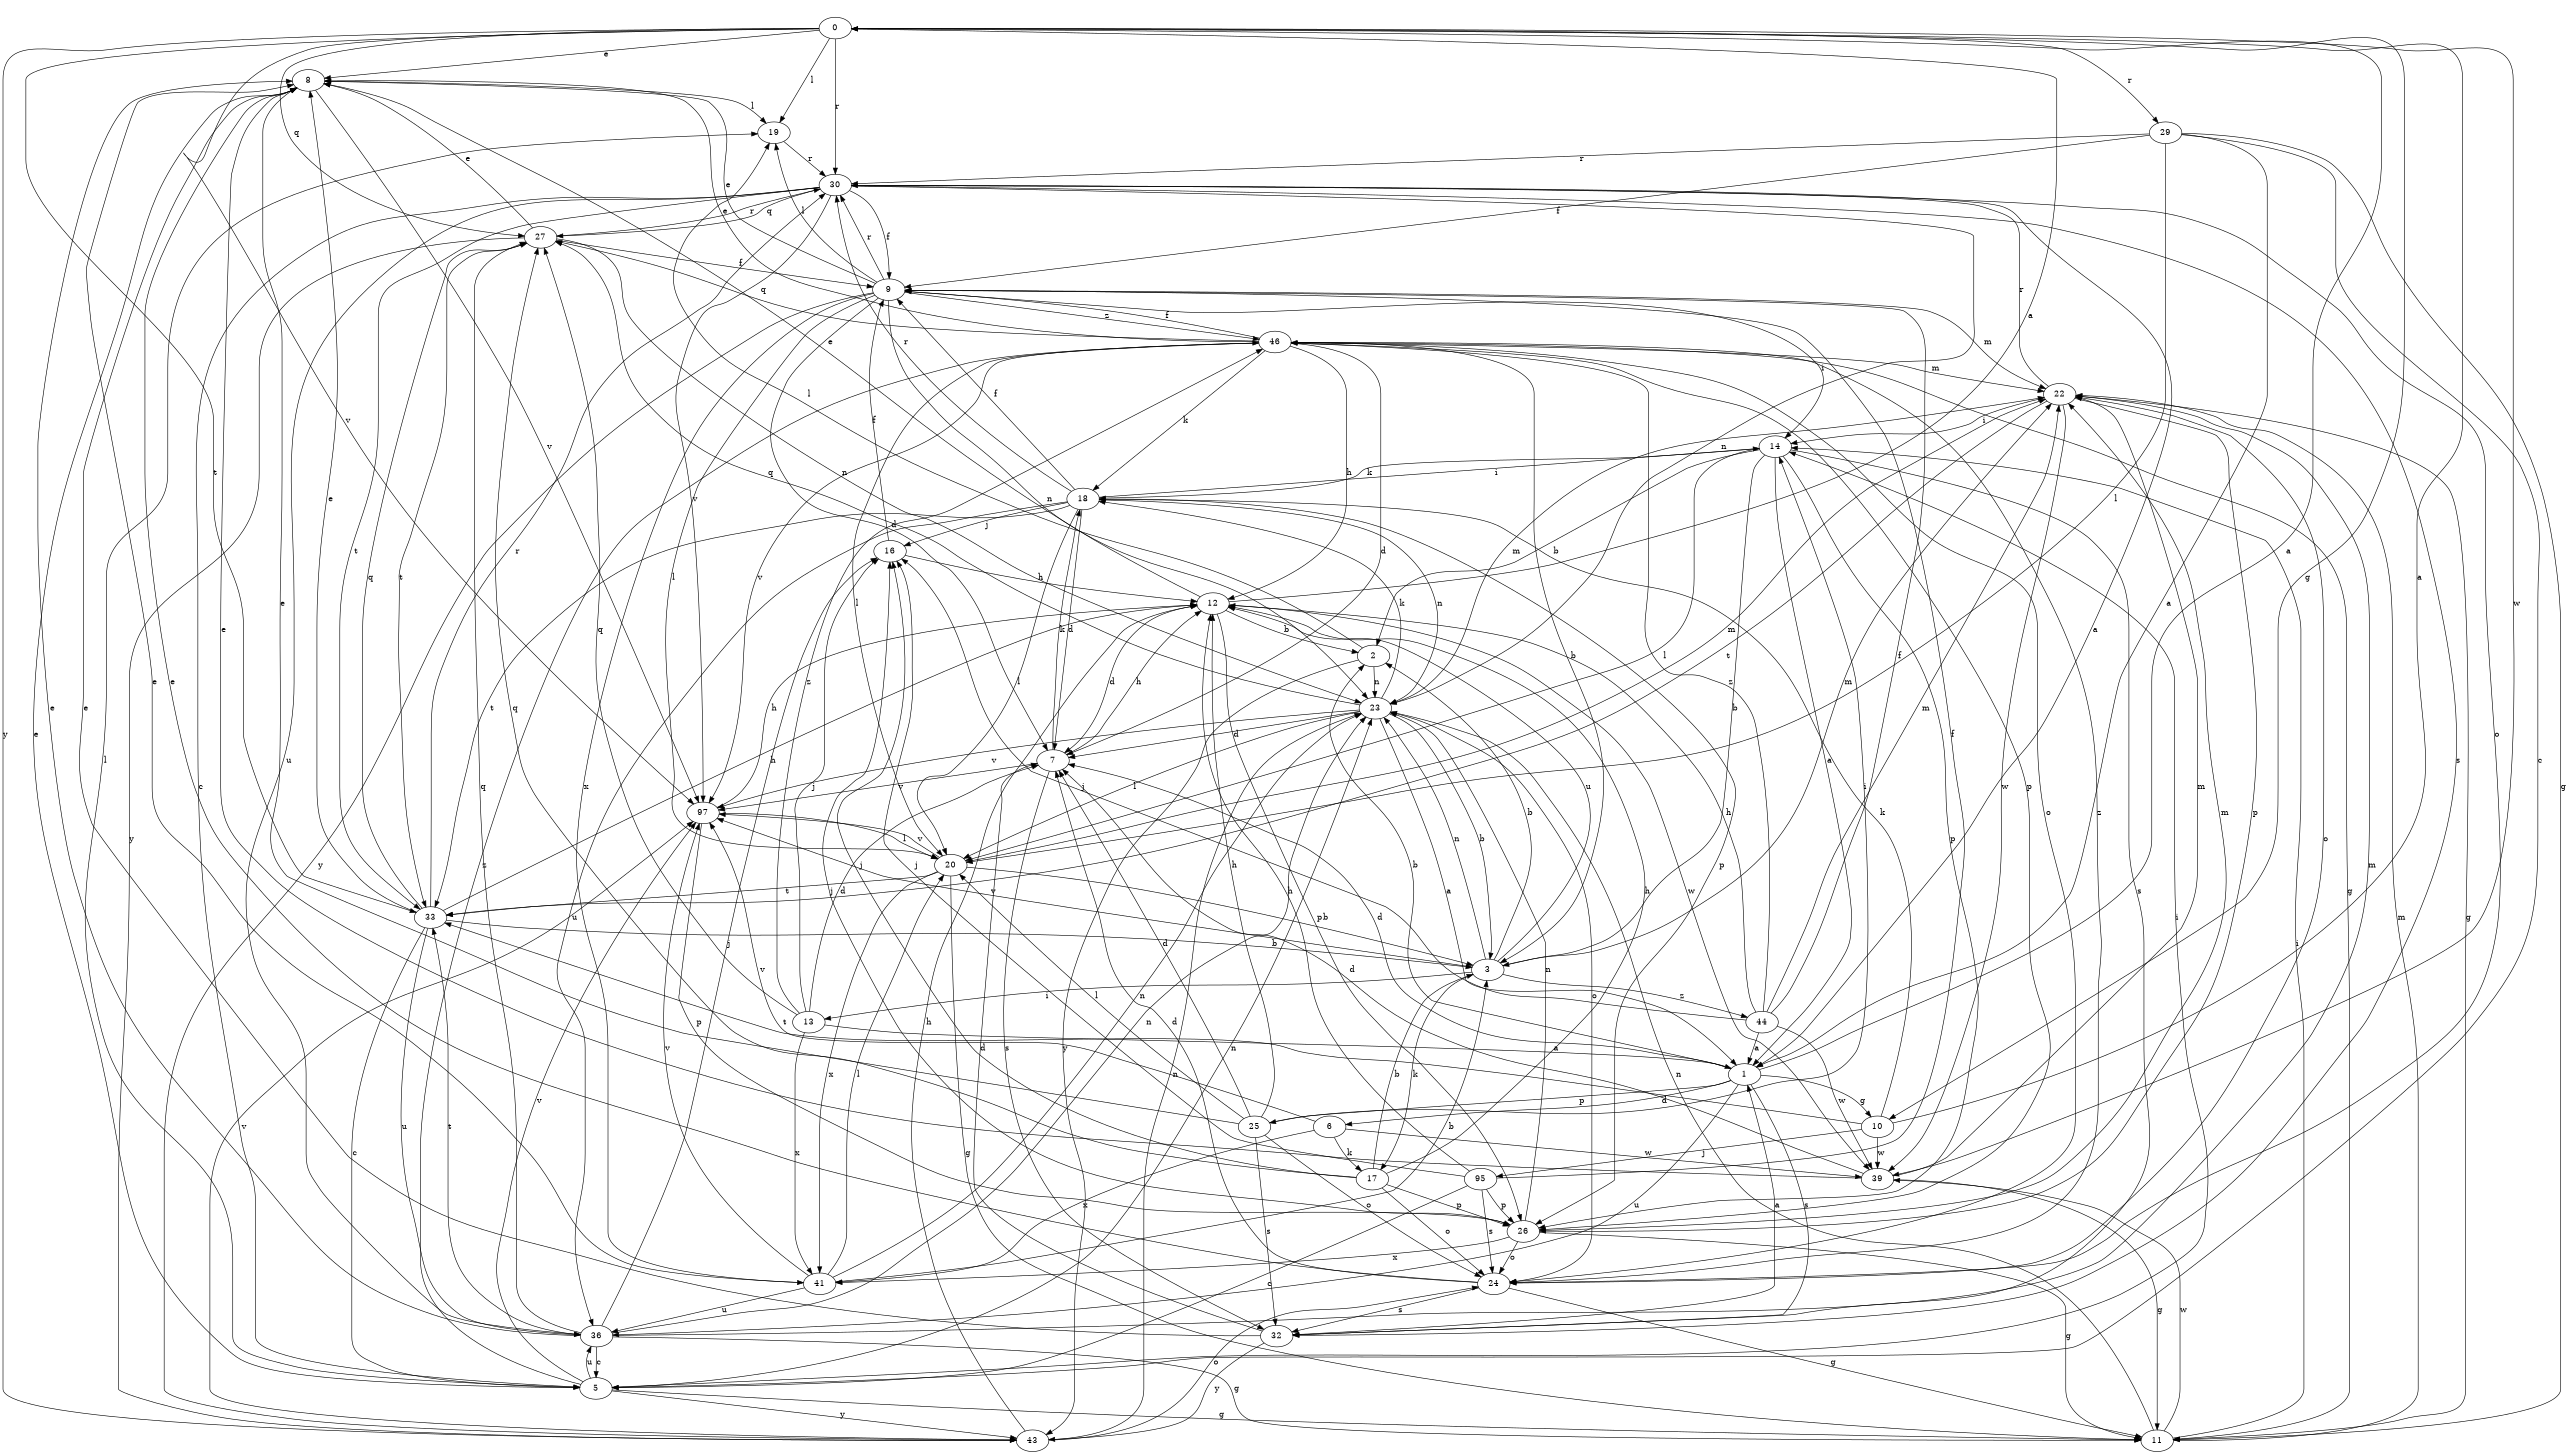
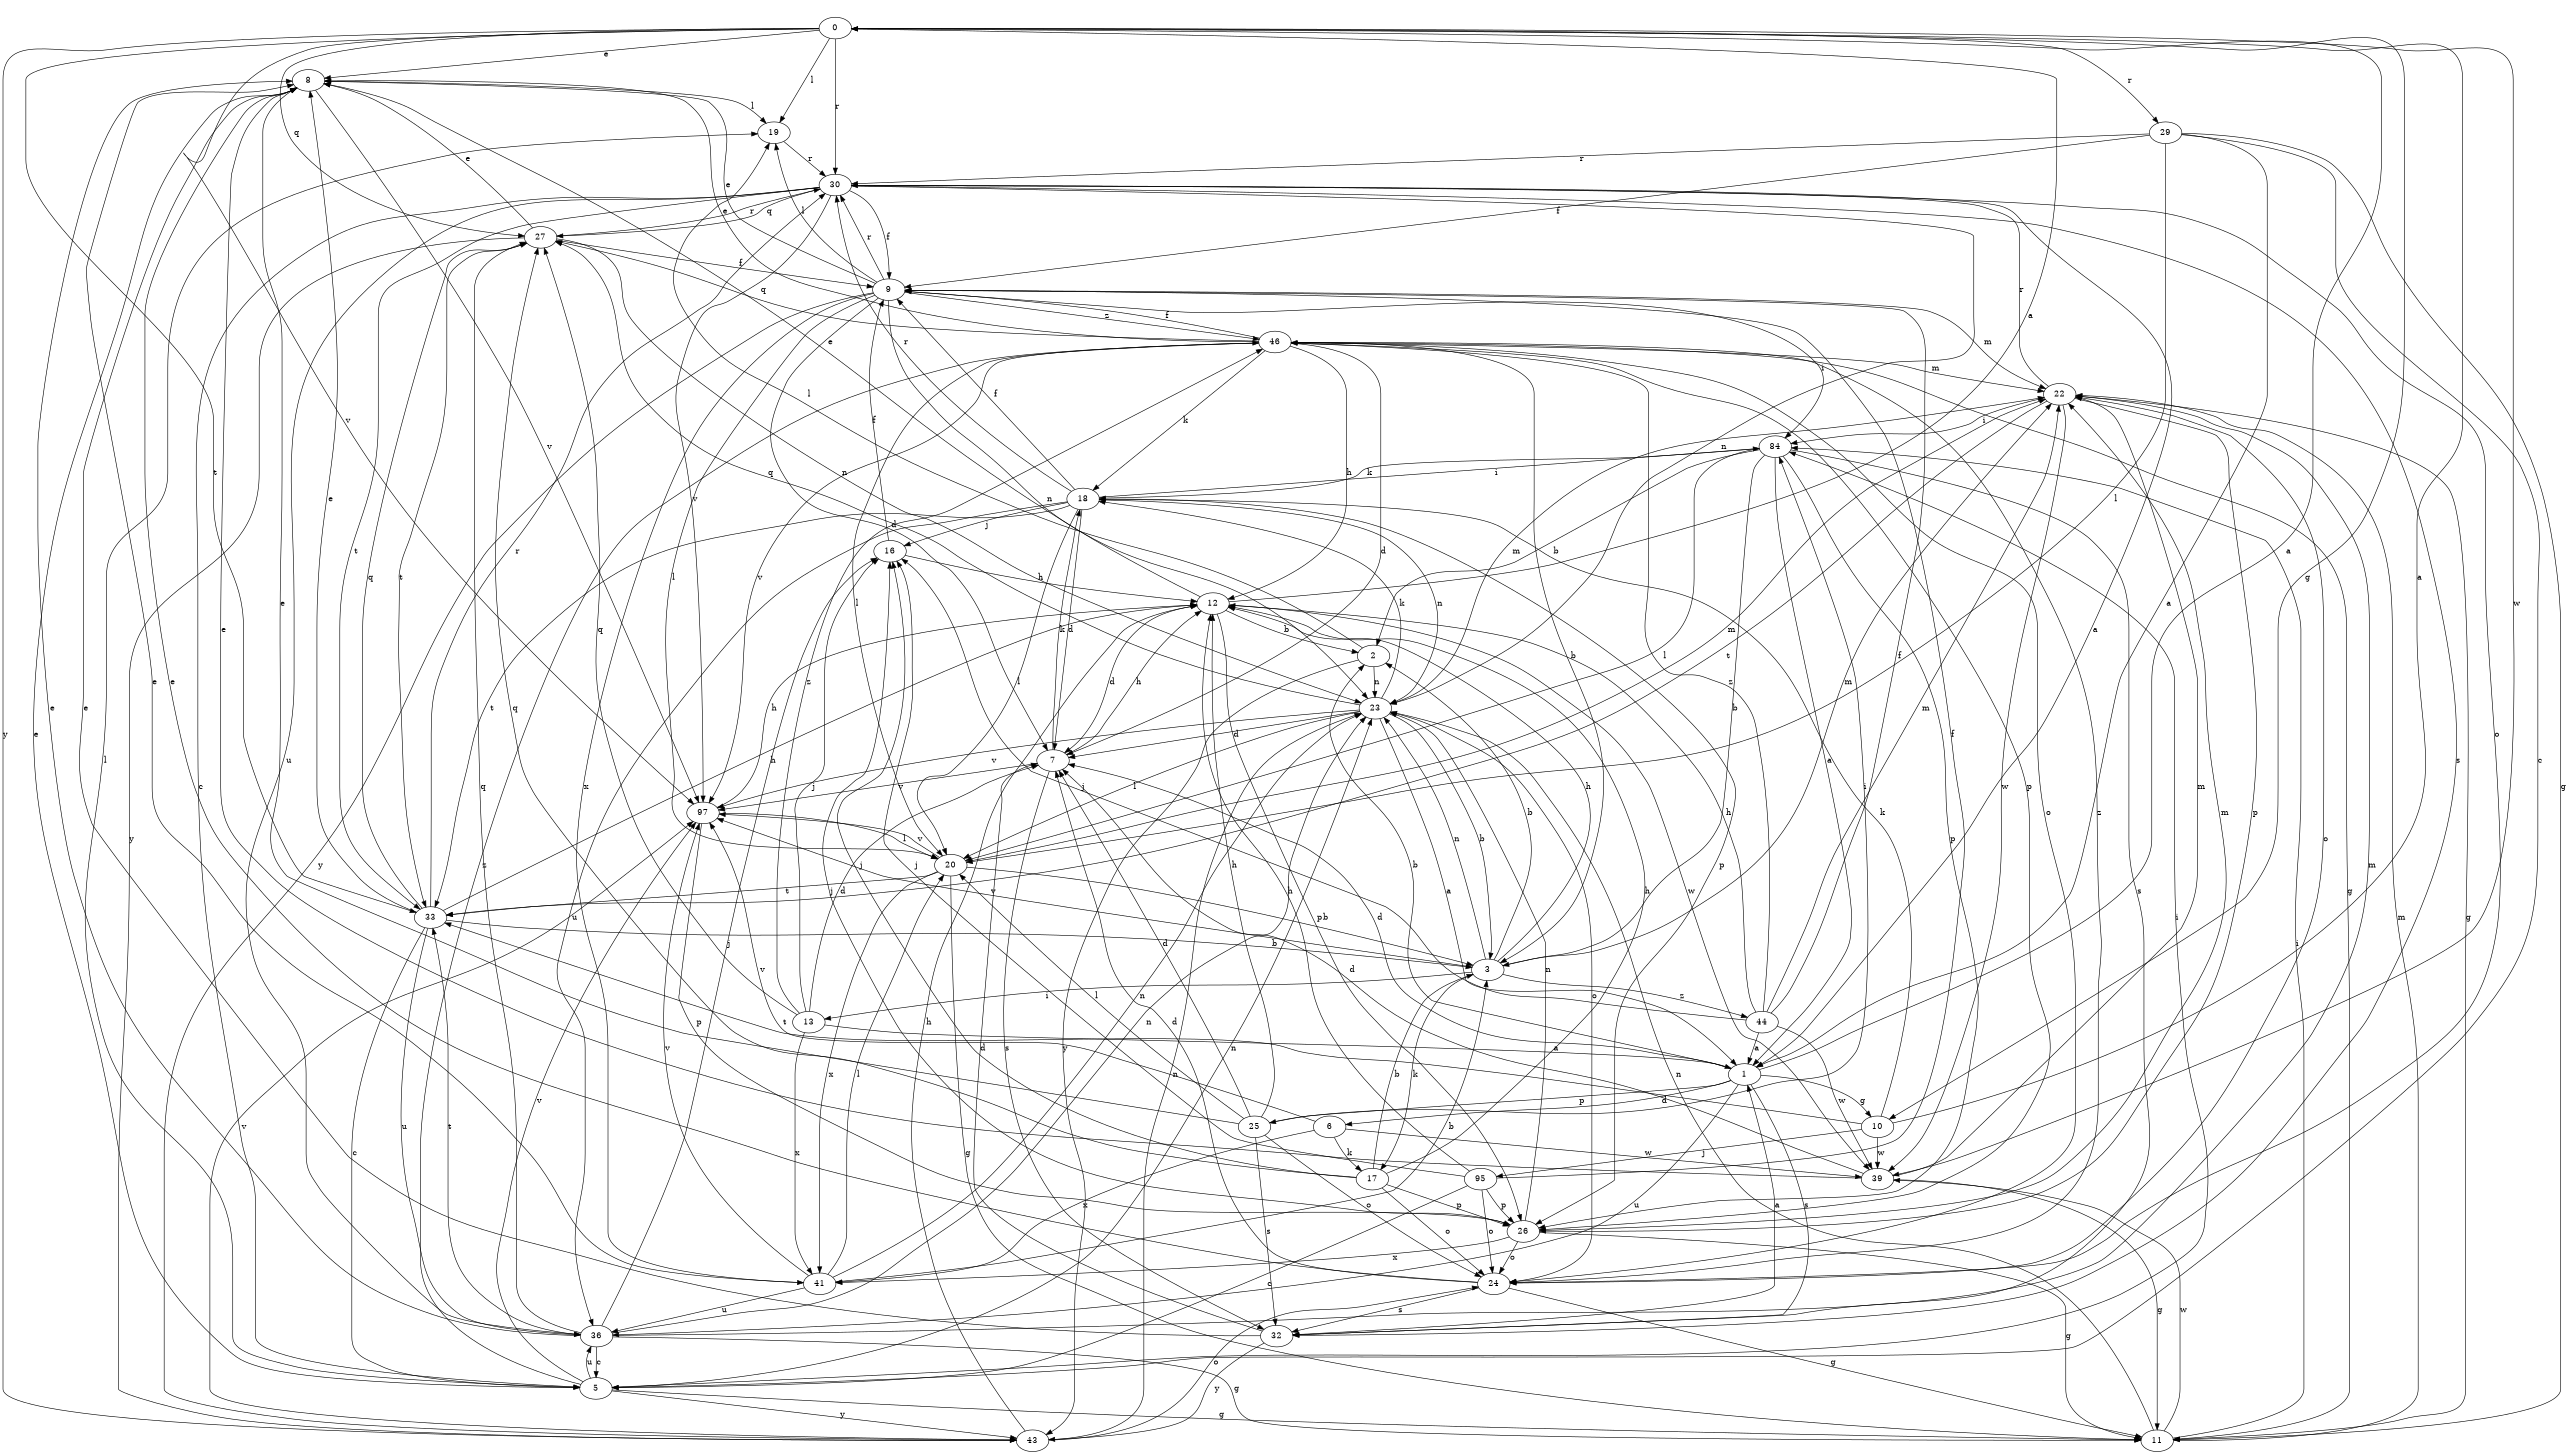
(1775, 447) -> (1775, 447)
(1589, 787) -> (1589, 787)
(1491, 1231) -> (1491, 1231)
